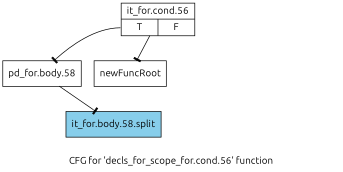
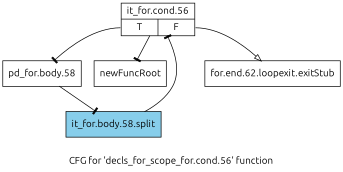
none -> (273, 74)
none -> (175, 81)
